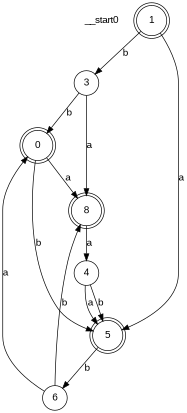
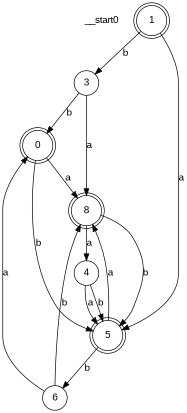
none -> (142, 261)
none -> (107, 275)
